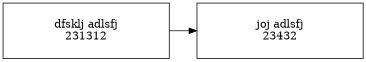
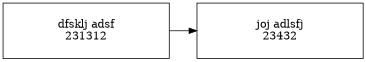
(86, 31) -> (86, 31)
